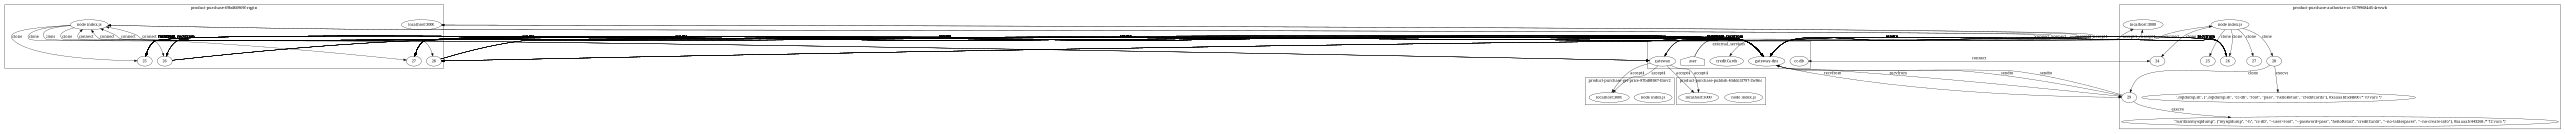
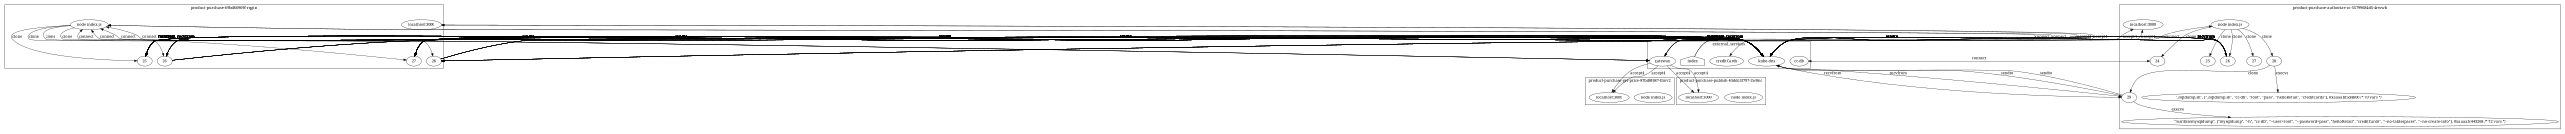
(1693, 61) -> (1693, 61)
(1767, 61) -> (1767, 61)
